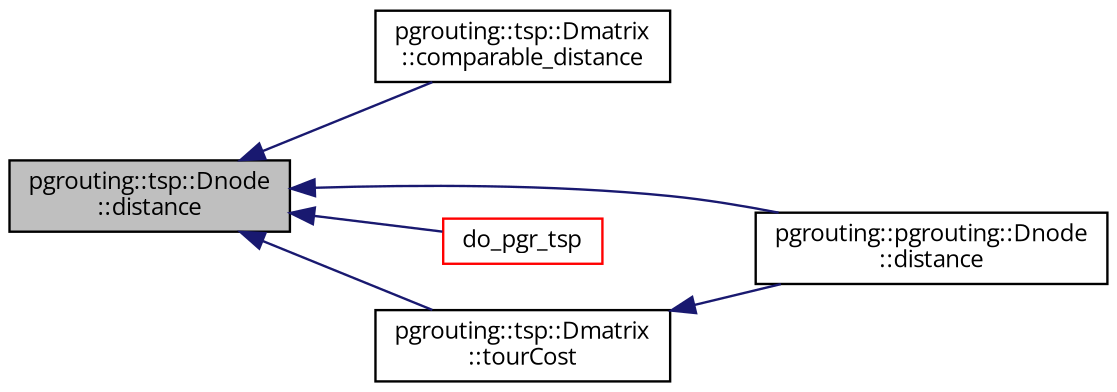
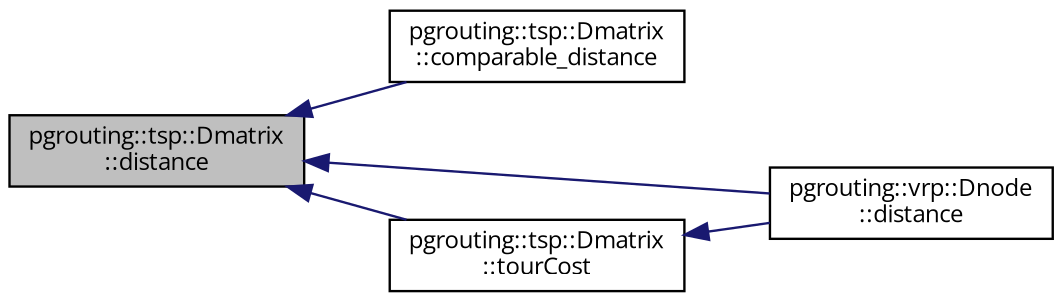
(150, 196) -> (157, 151)
(523, 241) -> none
(932, 248) -> (911, 203)
